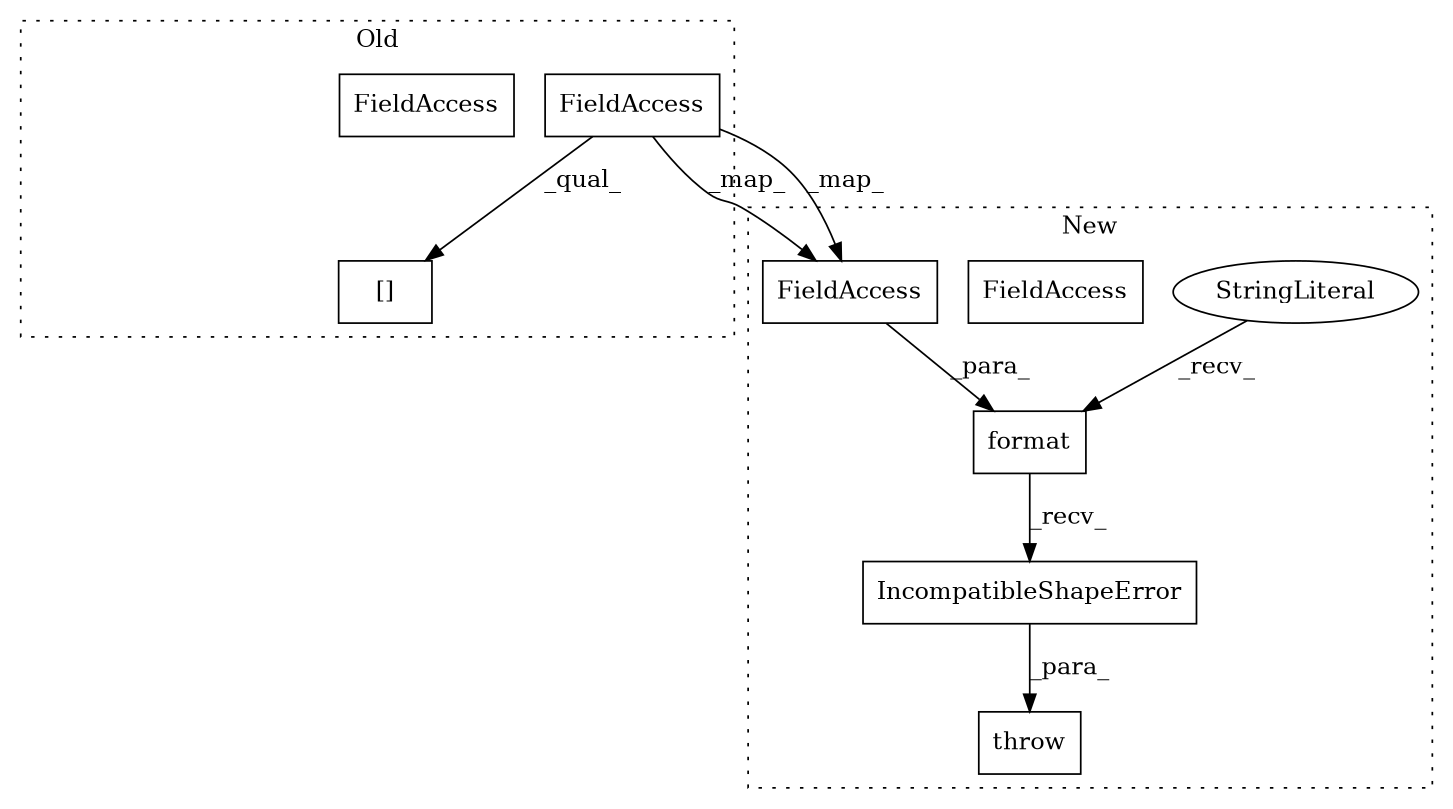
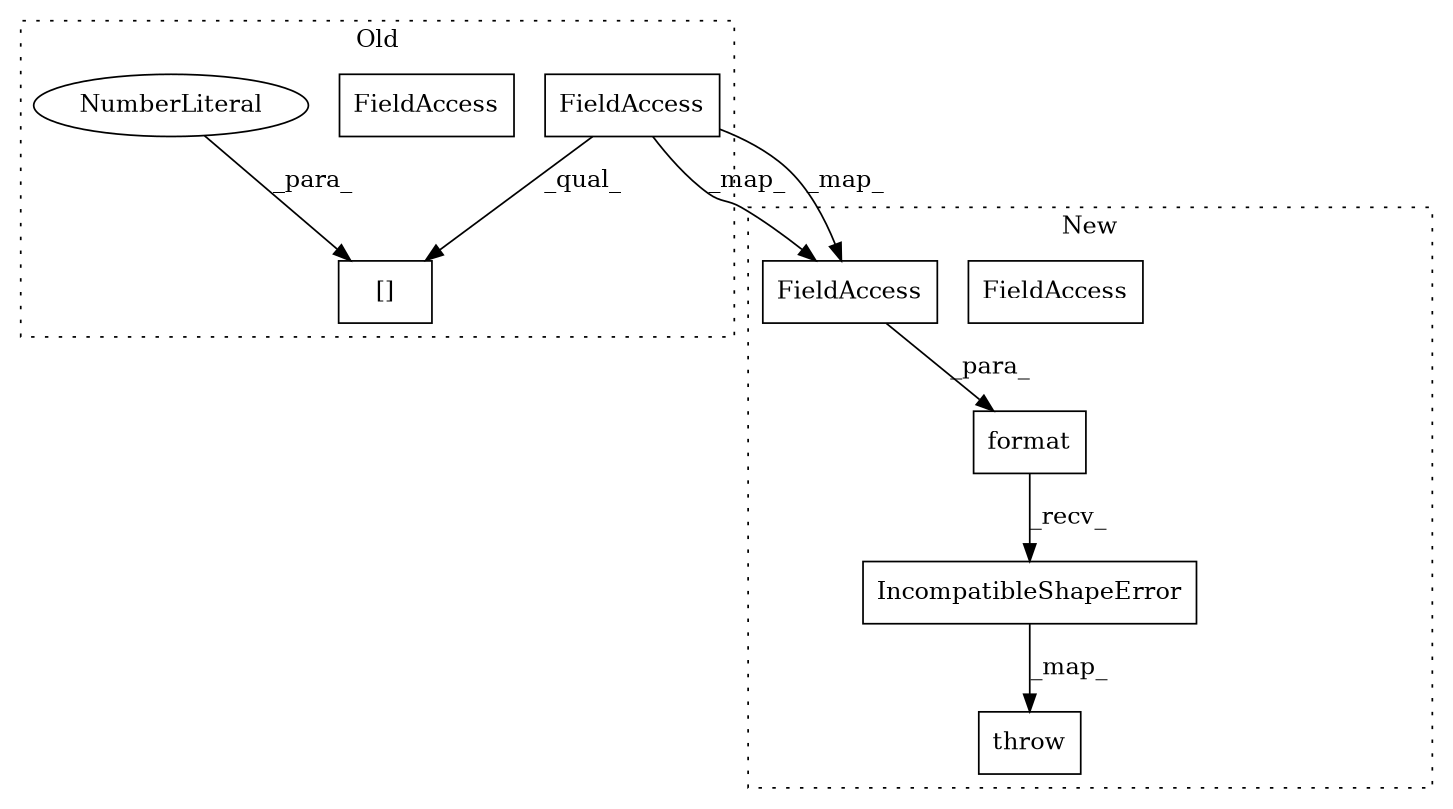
none -> (171, 105)
(1296, 292) -> none
(1069, 668) -> (1069, 668)
